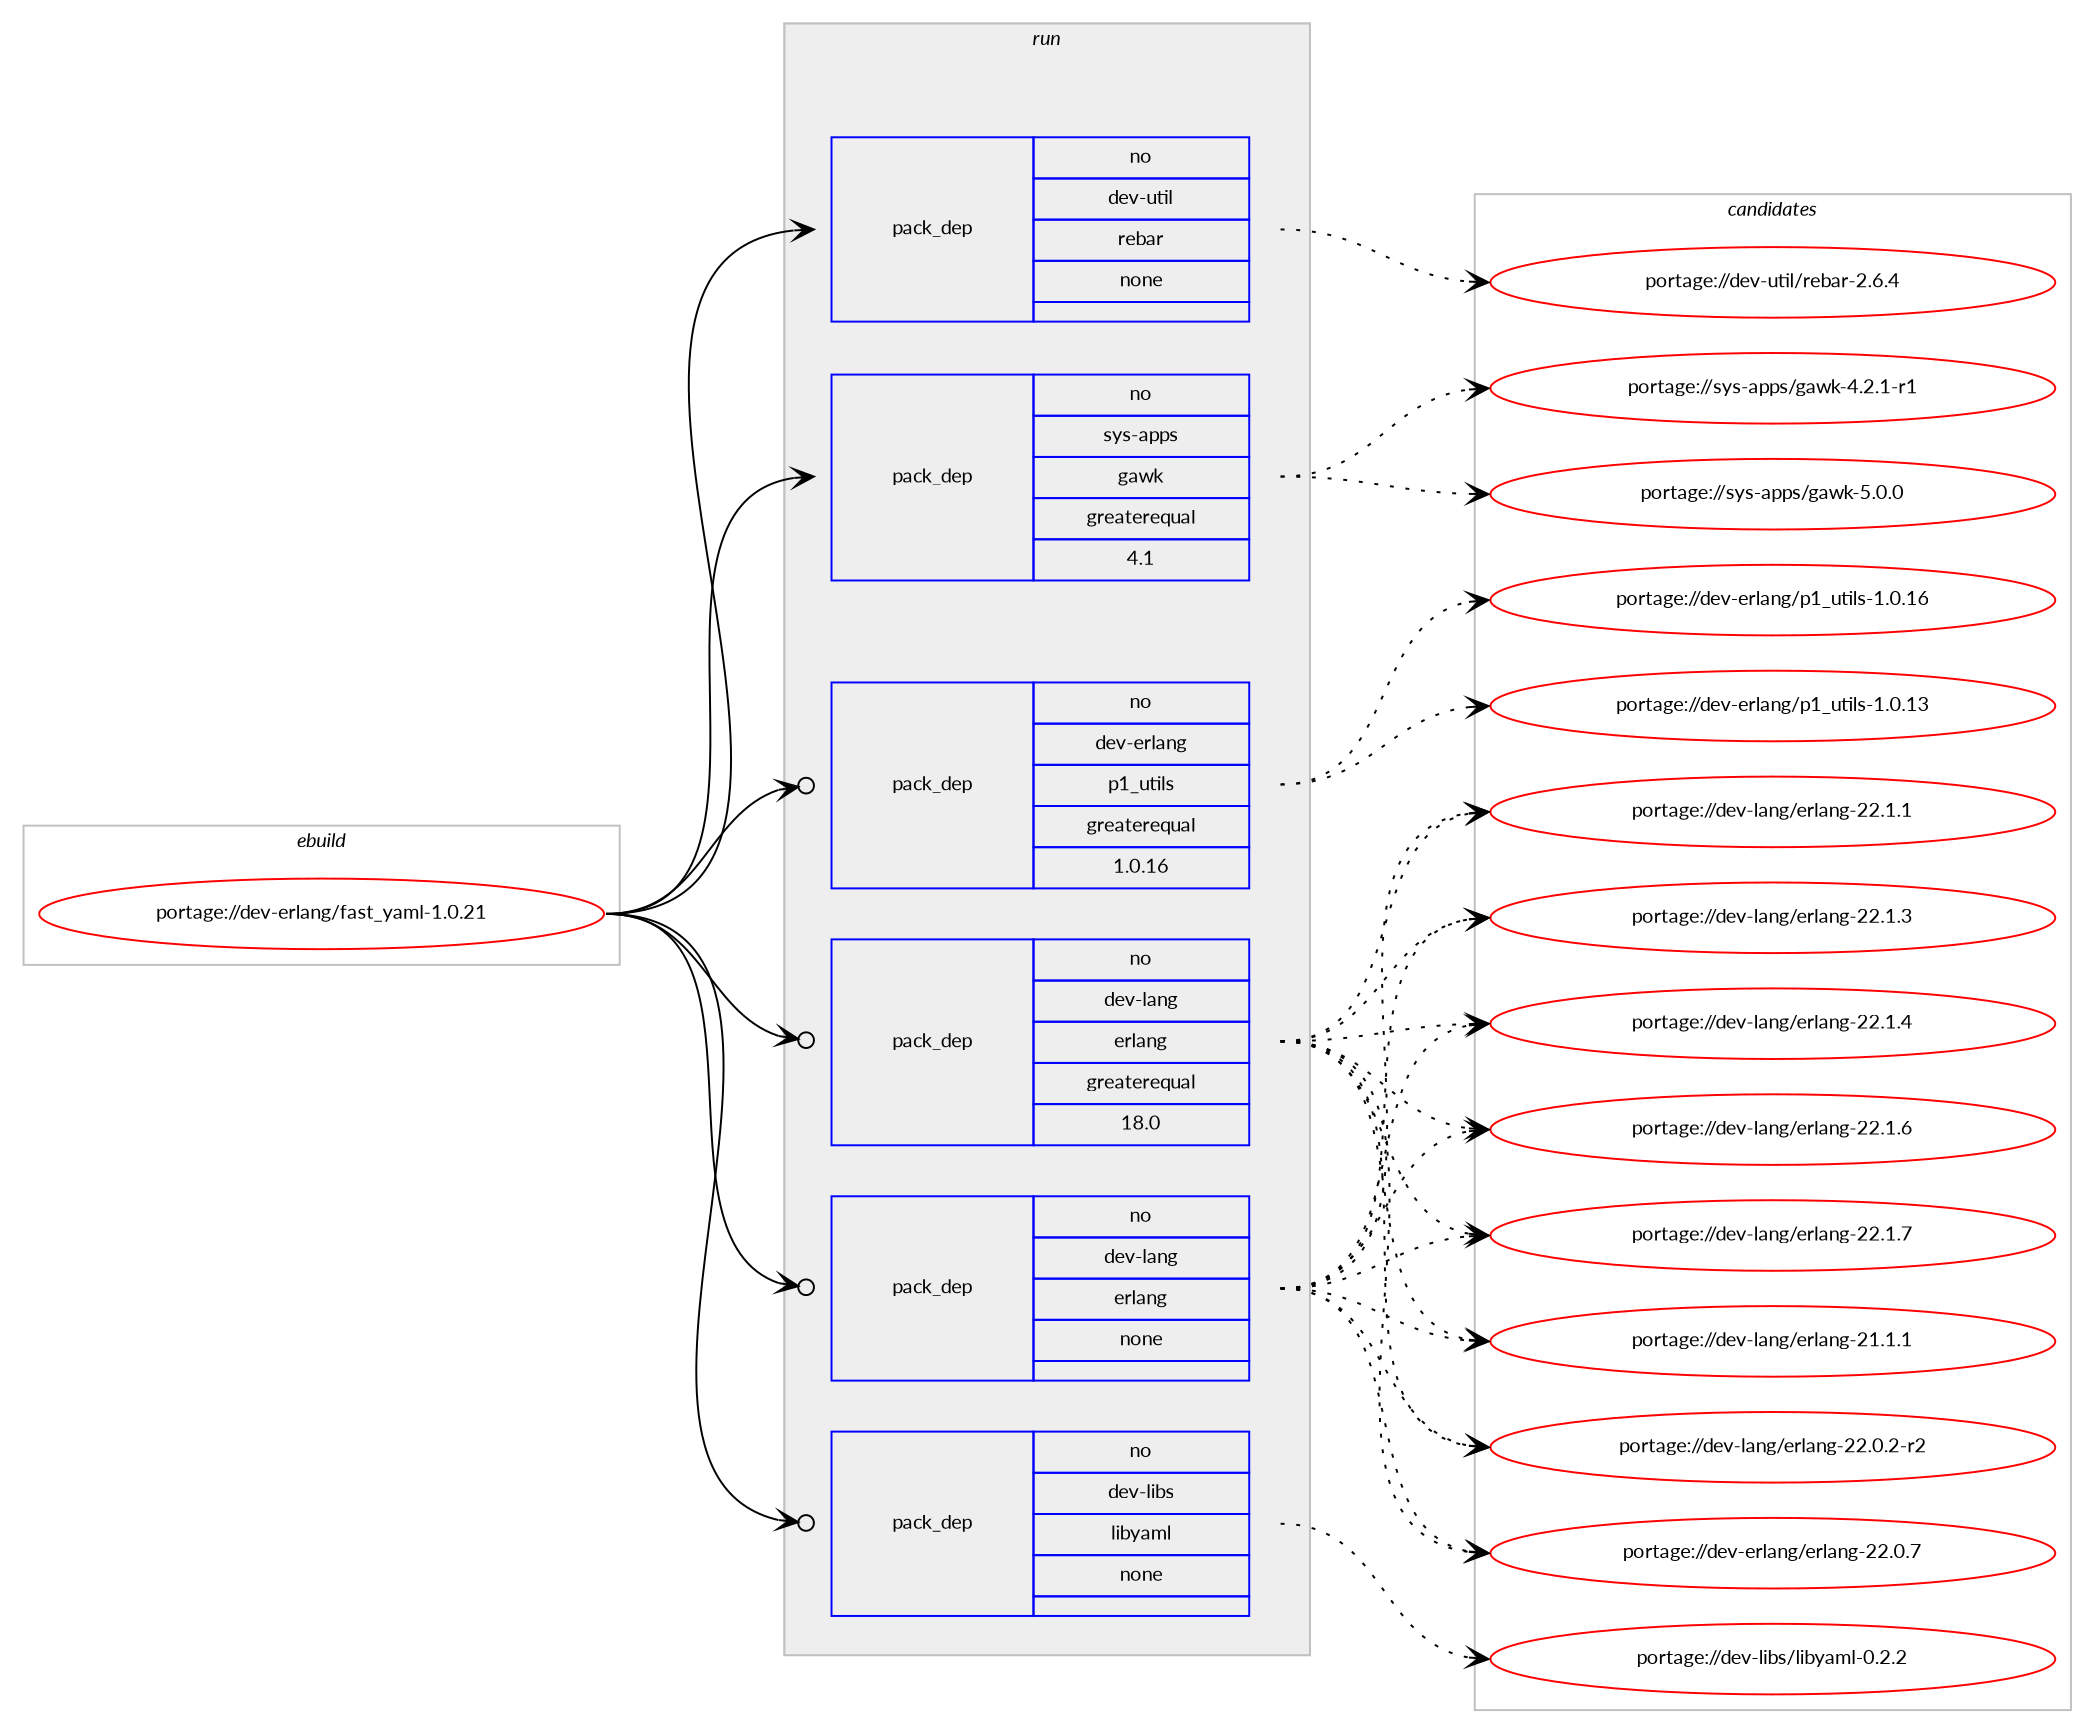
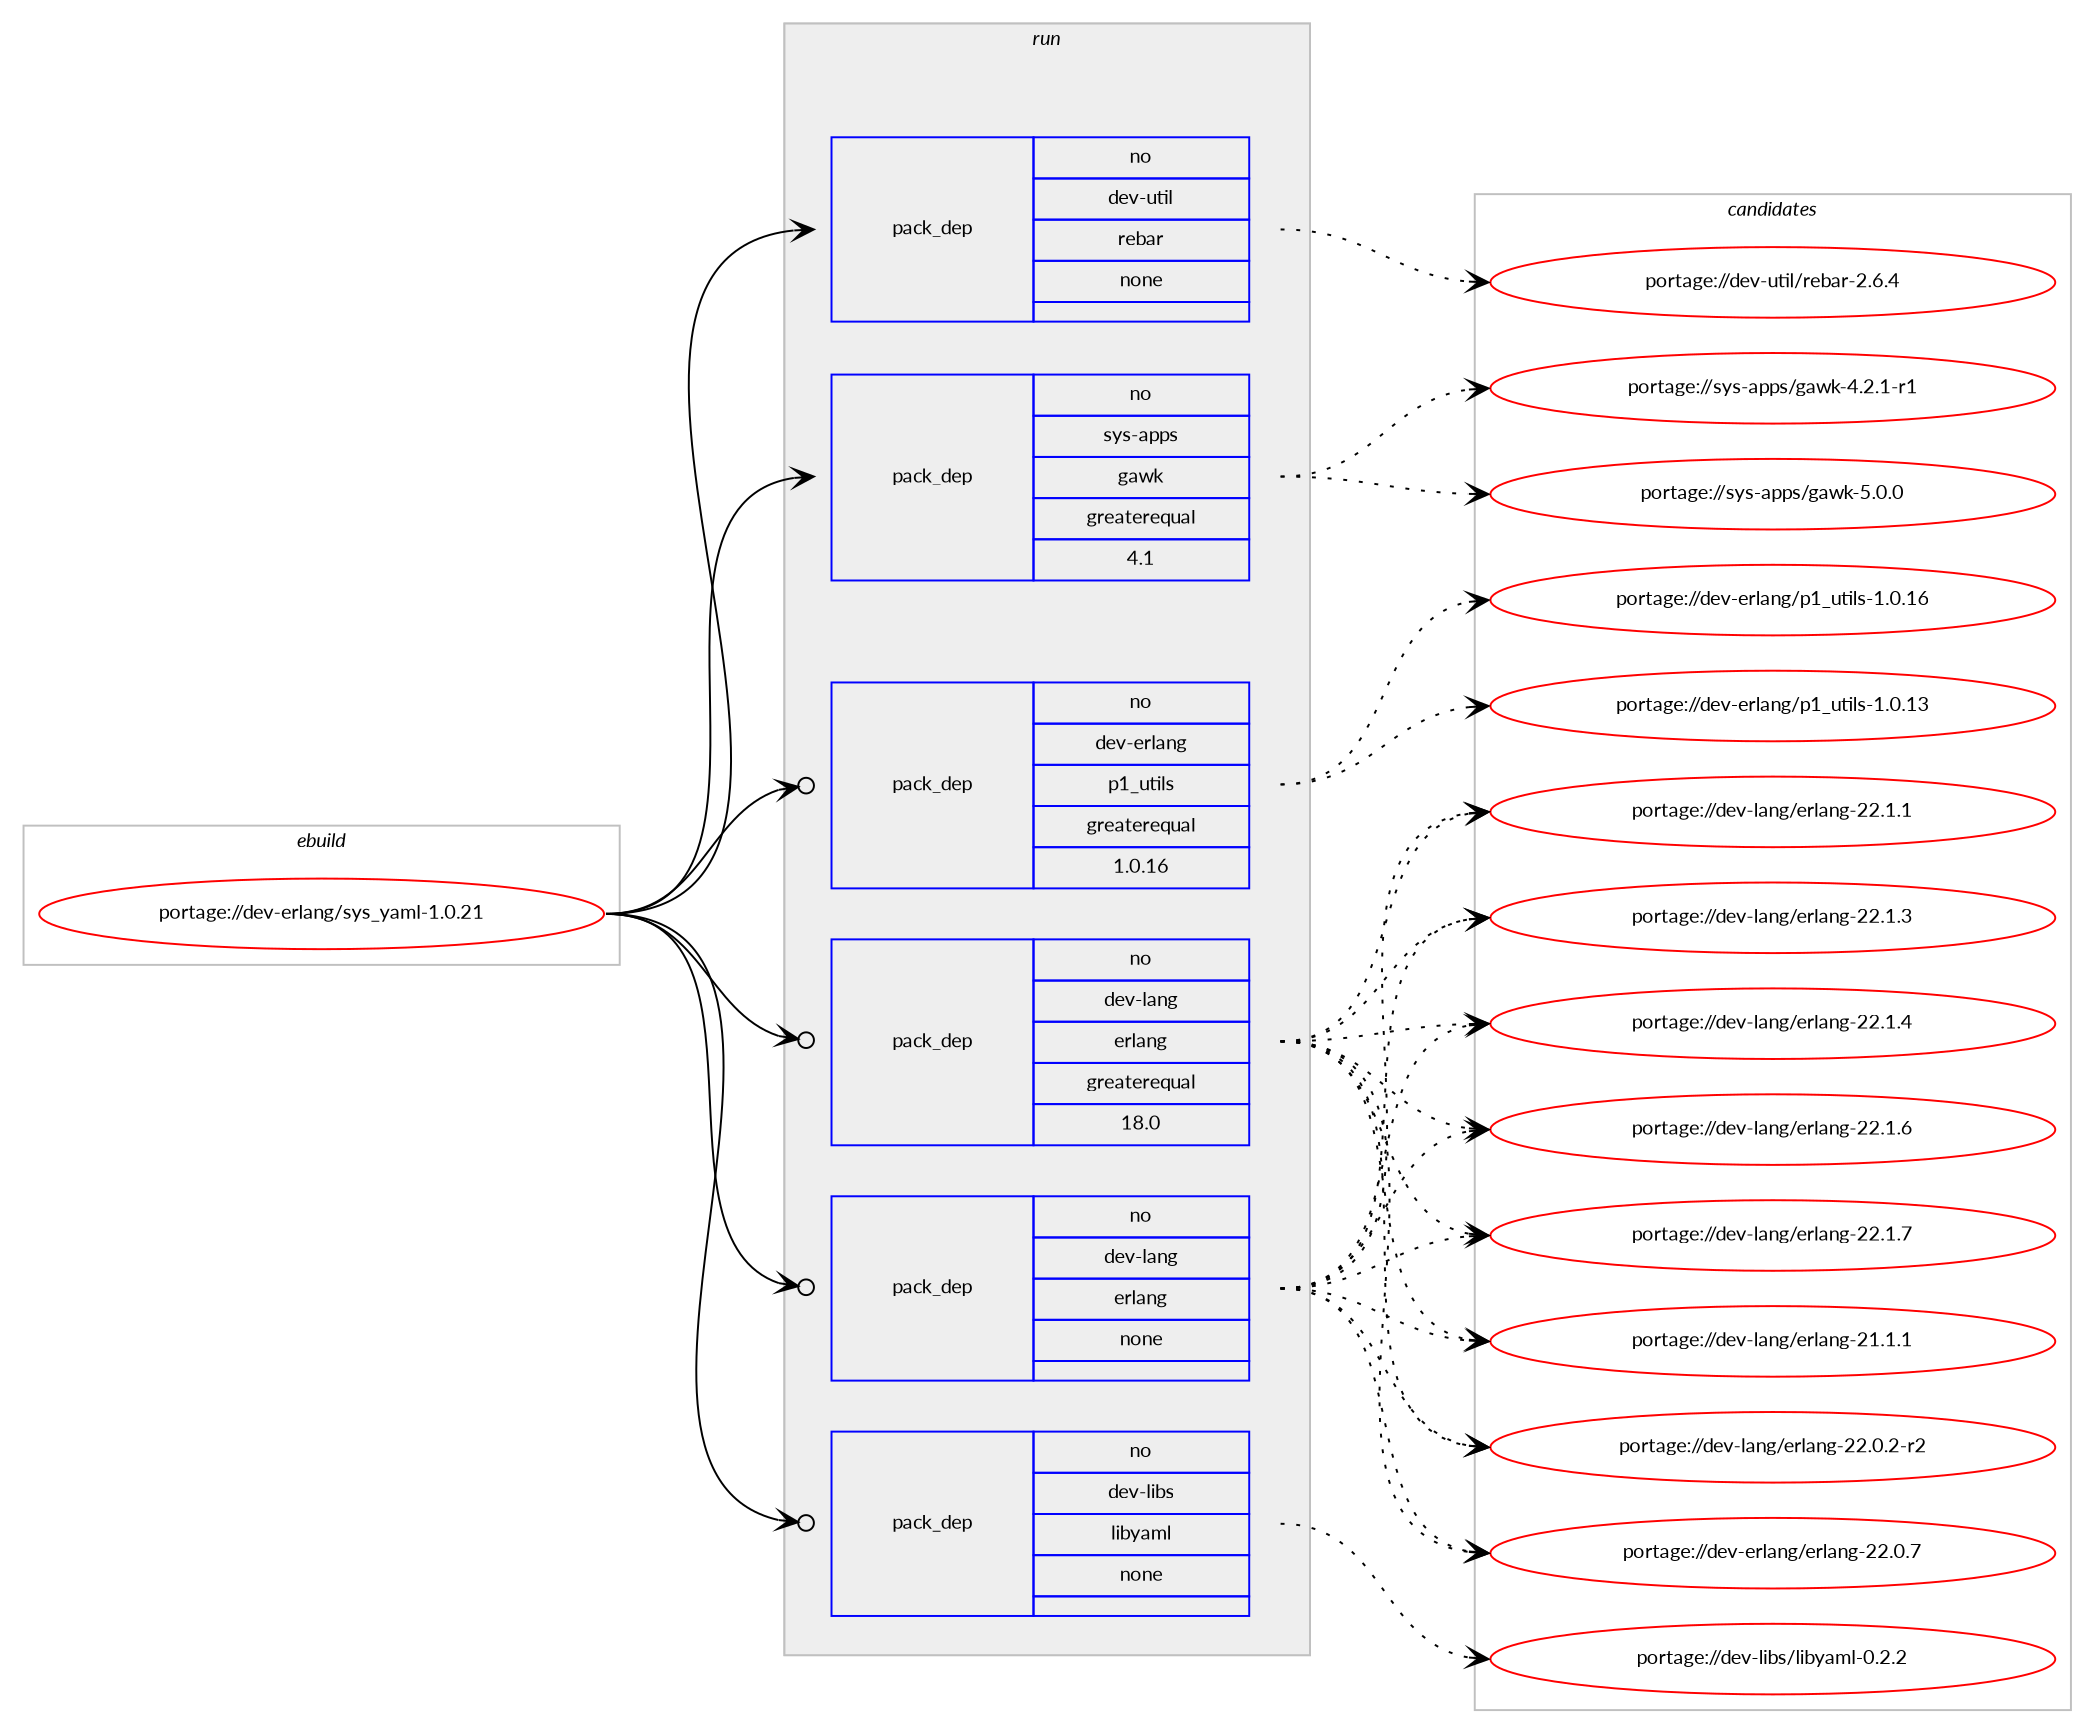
(322, 914) -> (322, 914)
